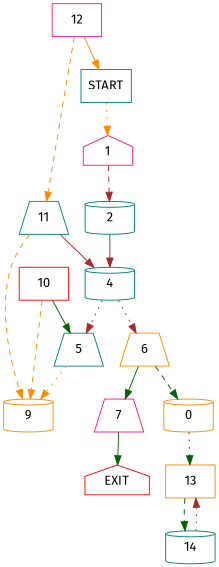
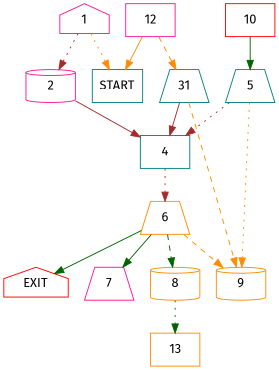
(107, 114) -> (98, 48)
(109, 179) -> (71, 48)
(44, 218) -> (184, 86)
(110, 218) -> (51, 86)
(110, 284) -> (165, 152)
(96, 313) -> (211, 116)
(37, 345) -> (200, 248)
(189, 416) -> (175, 284)
(118, 444) -> (102, 250)
(190, 547) -> none
